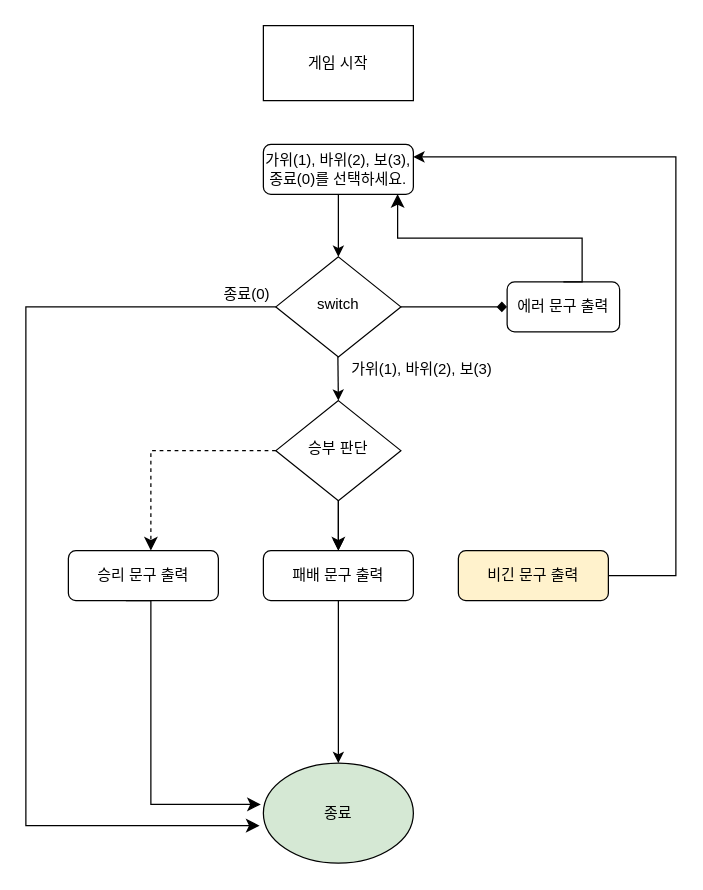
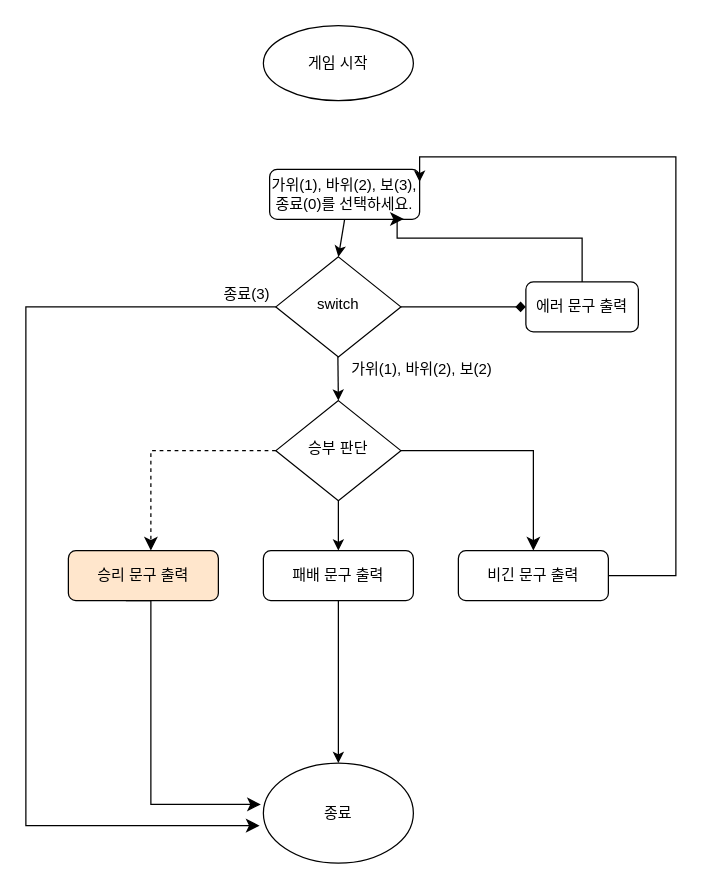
(338, 63) -> (338, 63)
(338, 169) -> (344, 194)
(247, 294) -> (247, 294)
(563, 307) -> (582, 307)
(422, 369) -> (422, 369)
(400, 451) -> (512, 451)
(143, 576) -> (143, 576)
(533, 576) -> (533, 576)
(338, 813) -> (338, 813)
